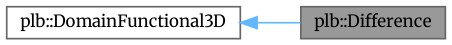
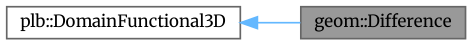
(373, 23) -> (383, 23)
